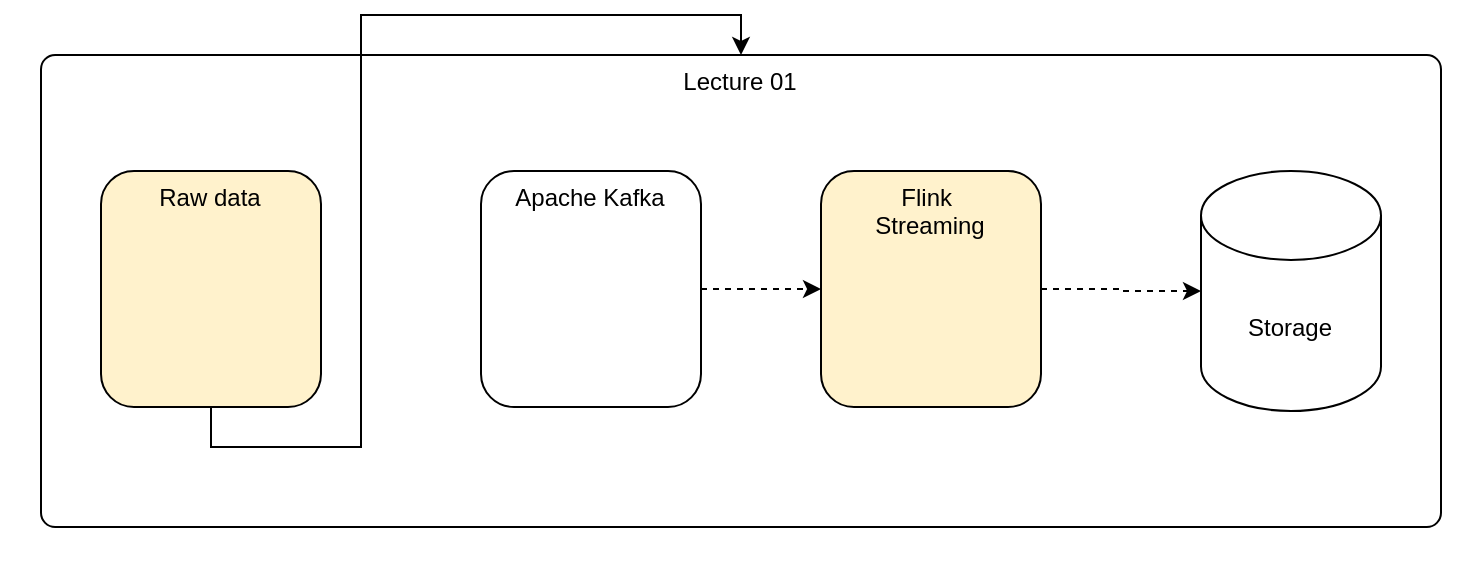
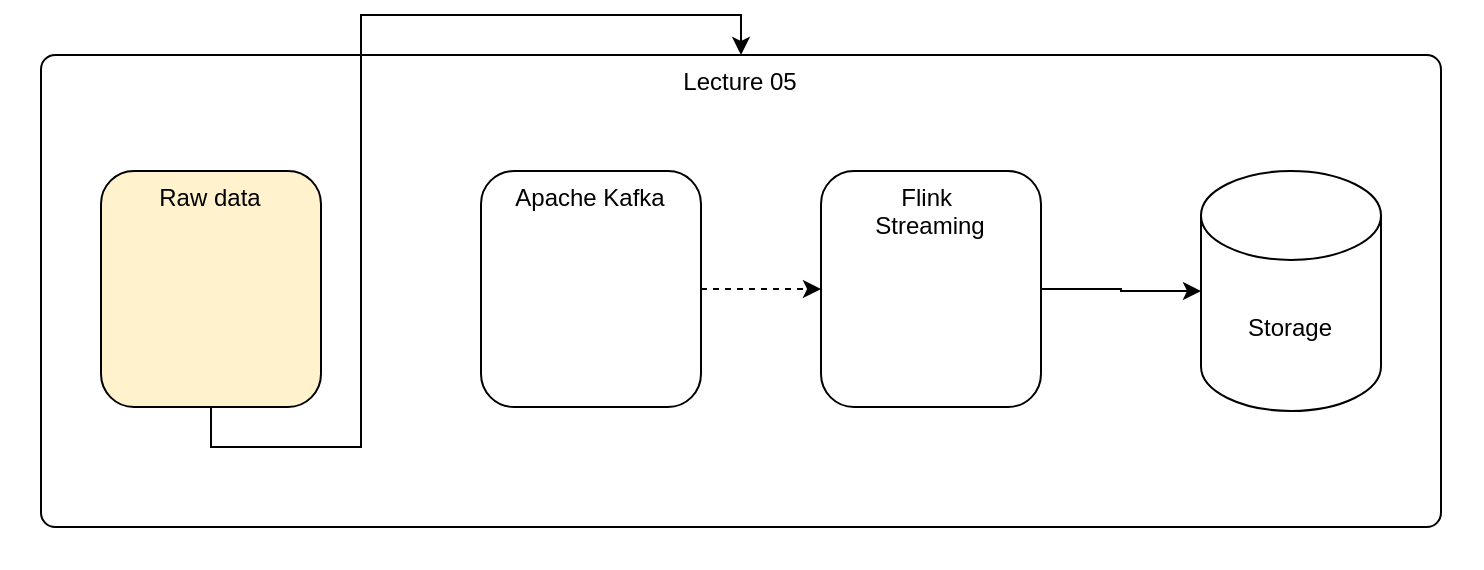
(741, 83) -> (741, 83)
(931, 214) -> (931, 214)
(1114, 289) -> (1114, 289)
